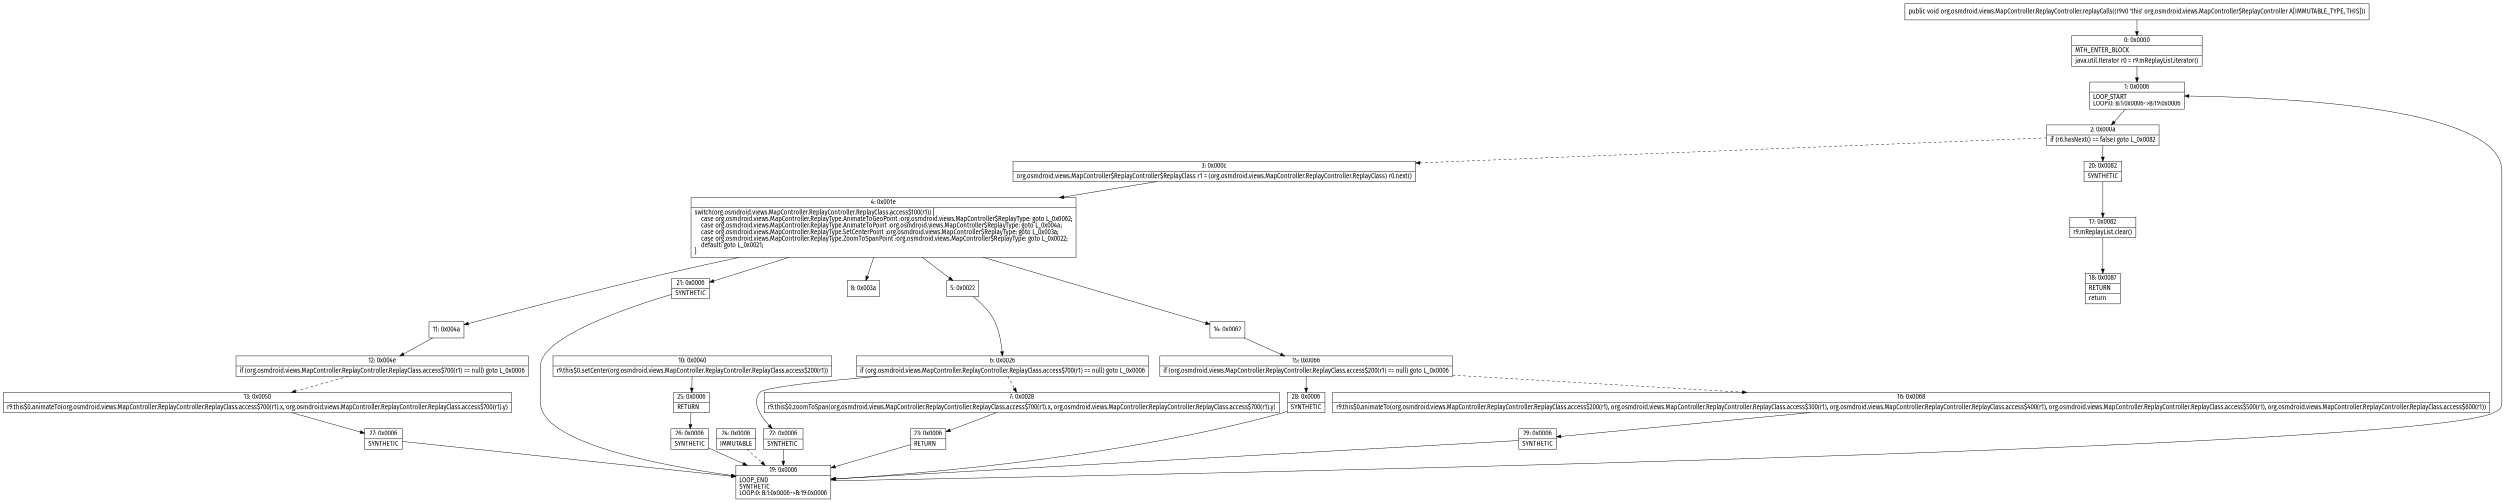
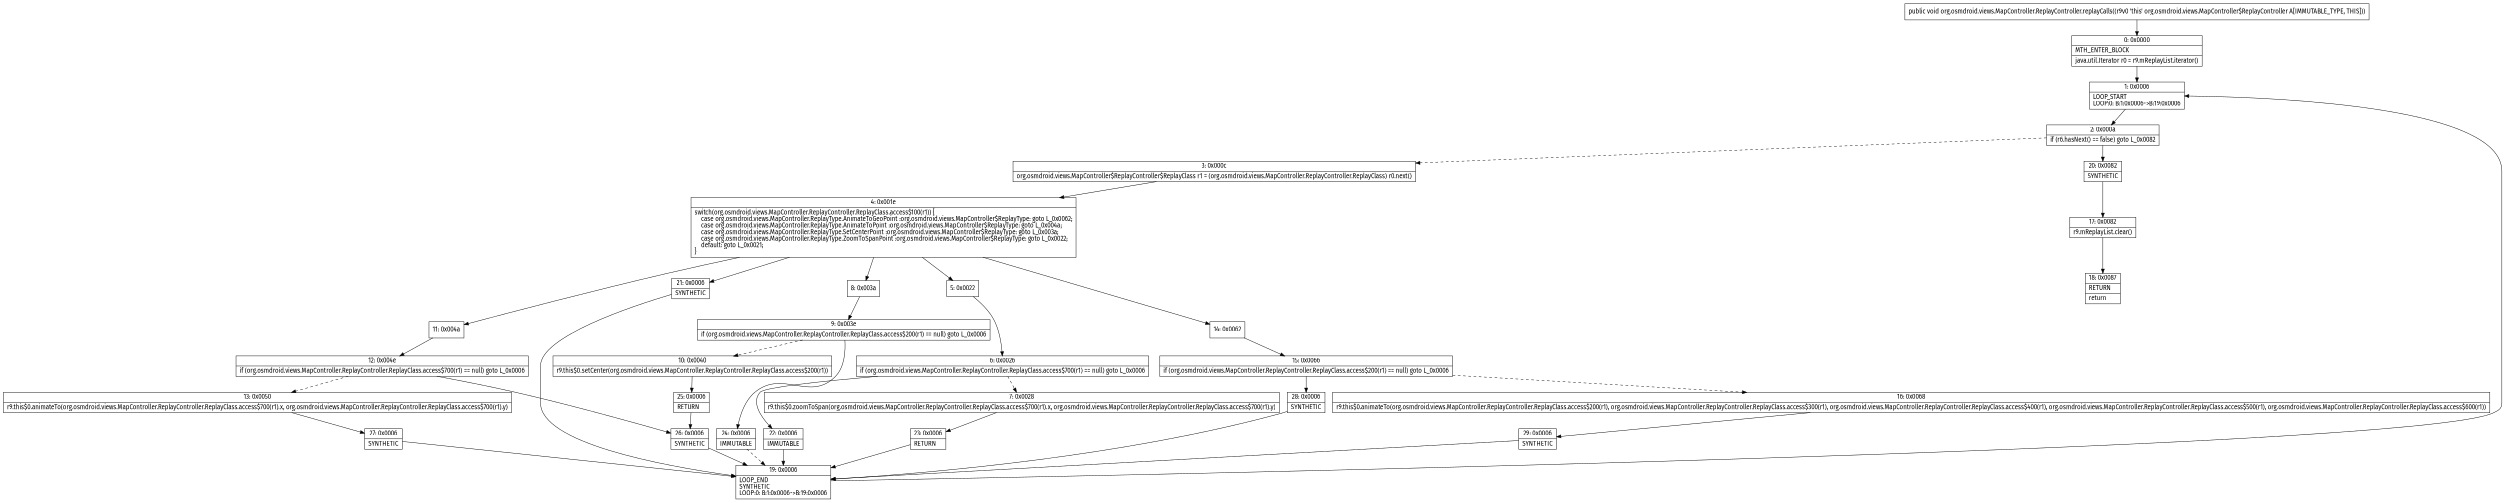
none -> (844, 330)
none -> (552, 401)
(782, 444) -> (783, 444)
